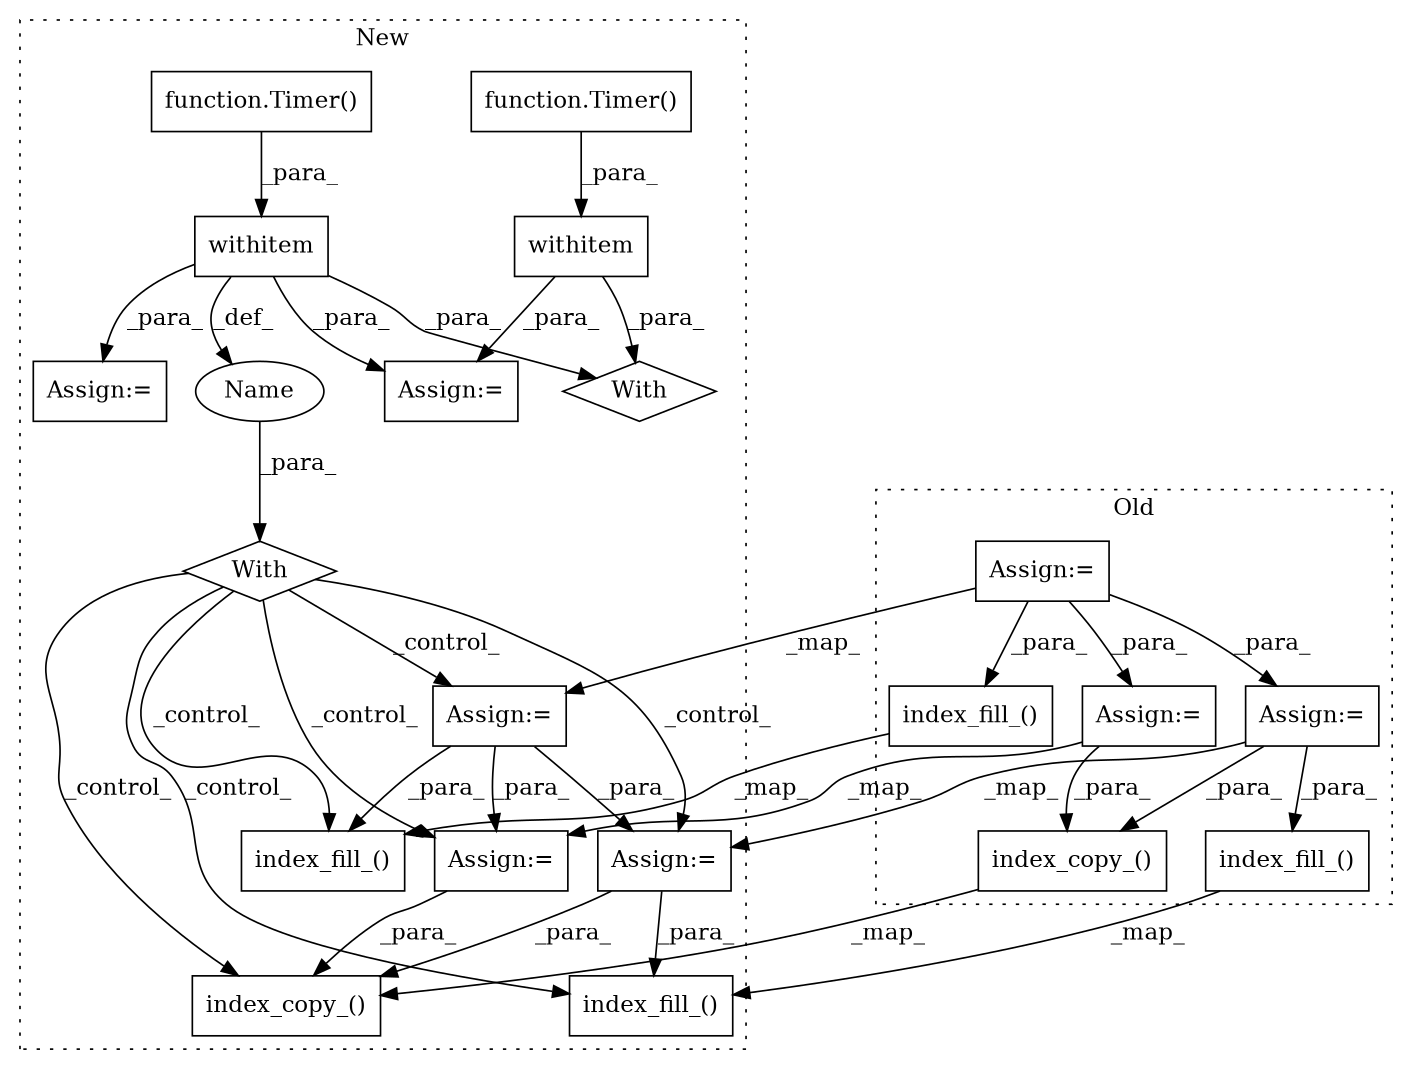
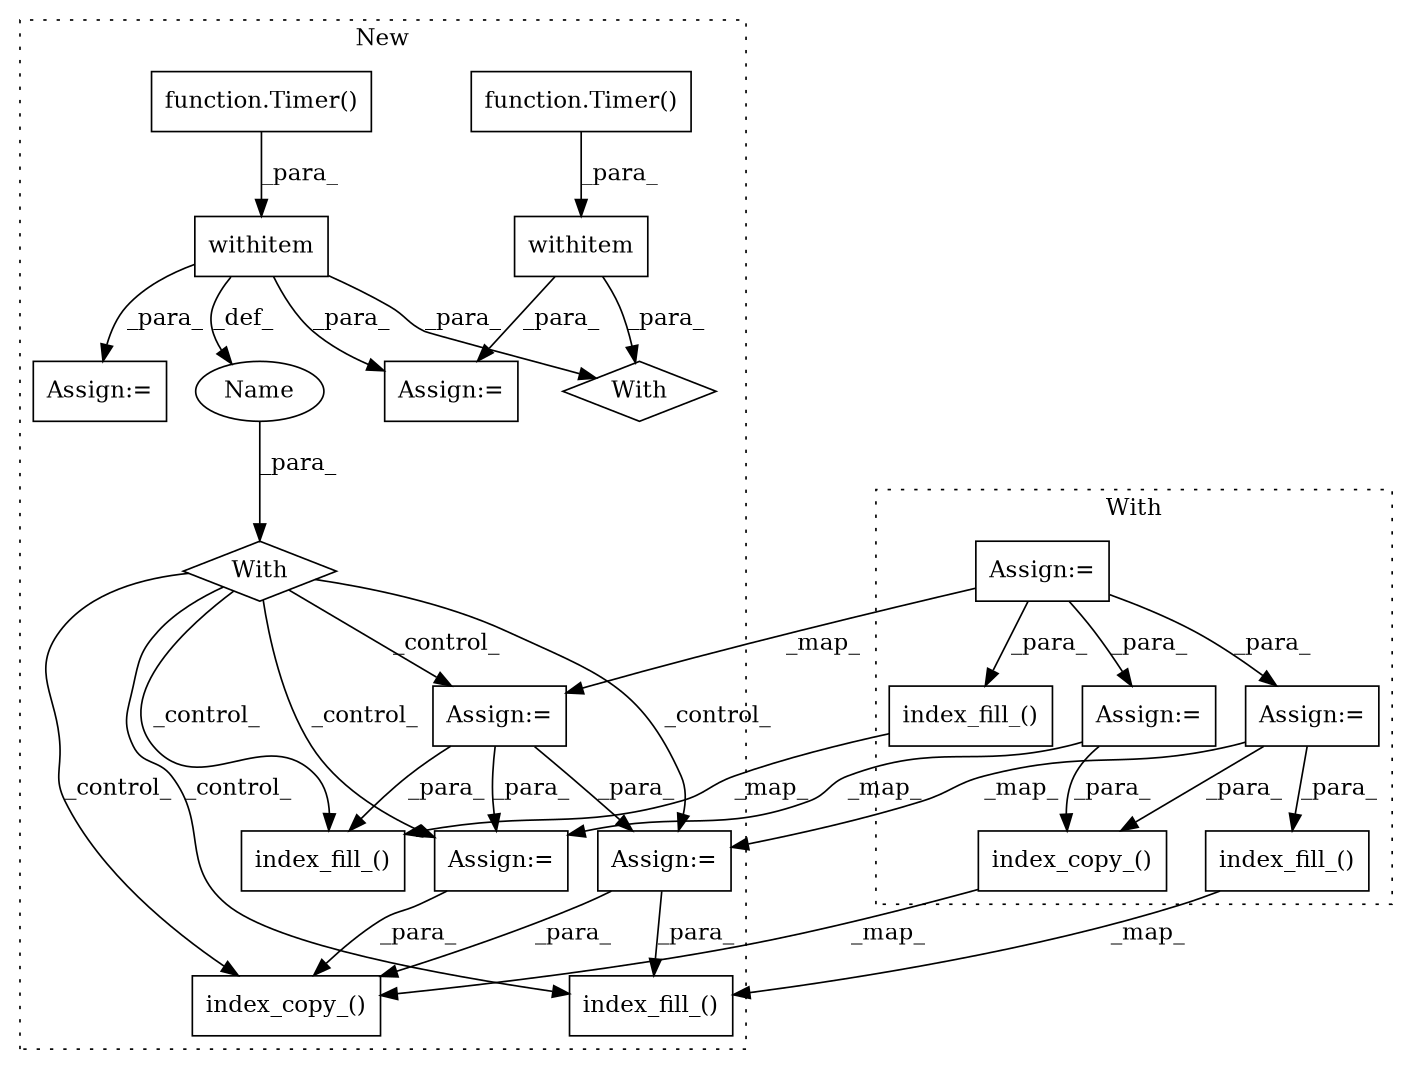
(1134, 509) -> (1134, 509)
